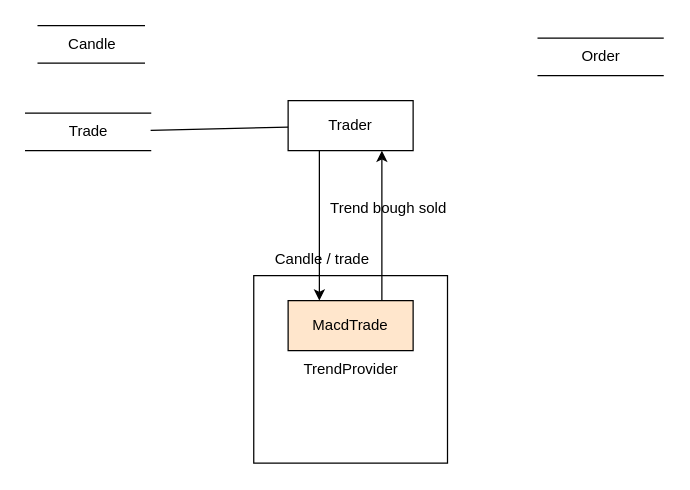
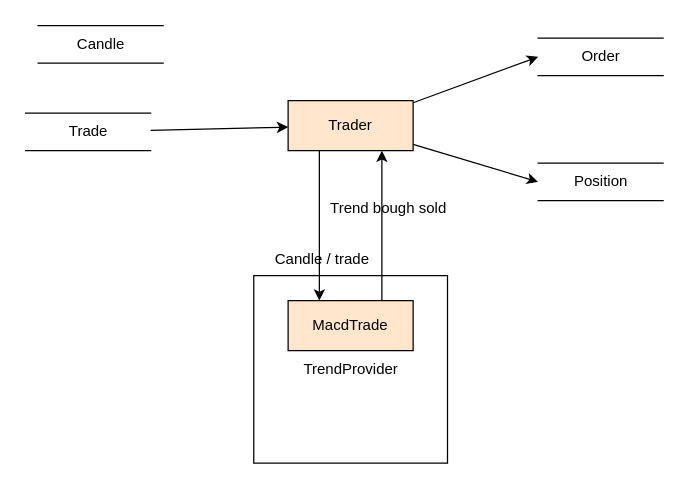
(91, 44) -> (101, 44)
none -> (471, 81)
(351, 126) -> (351, 126)
(281, 127) -> (278, 127)
none -> (472, 162)
none -> (601, 182)
